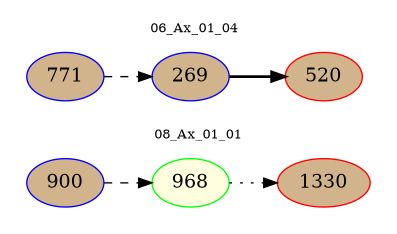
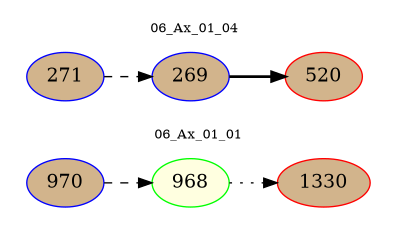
(65, 77) -> (65, 77)
(198, 135) -> (198, 135)
(65, 183) -> (65, 183)
